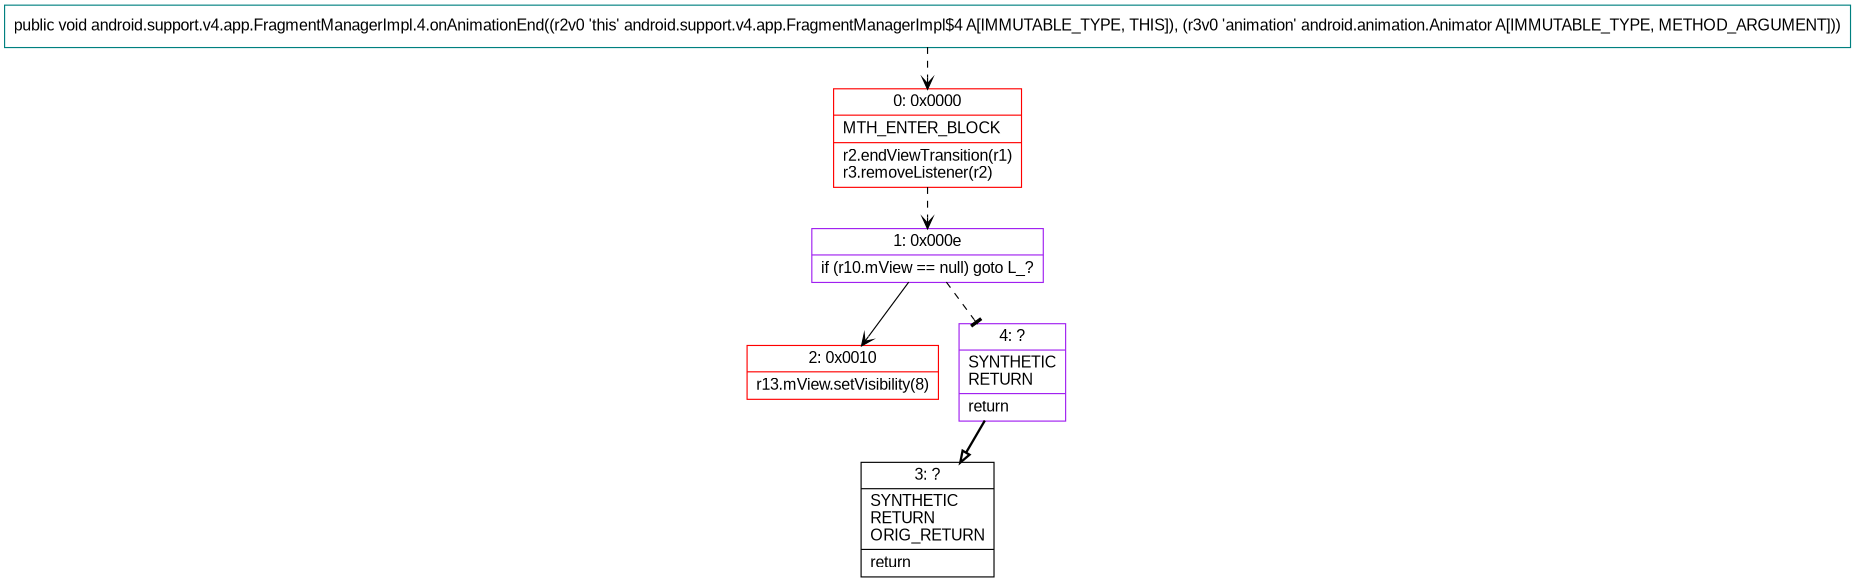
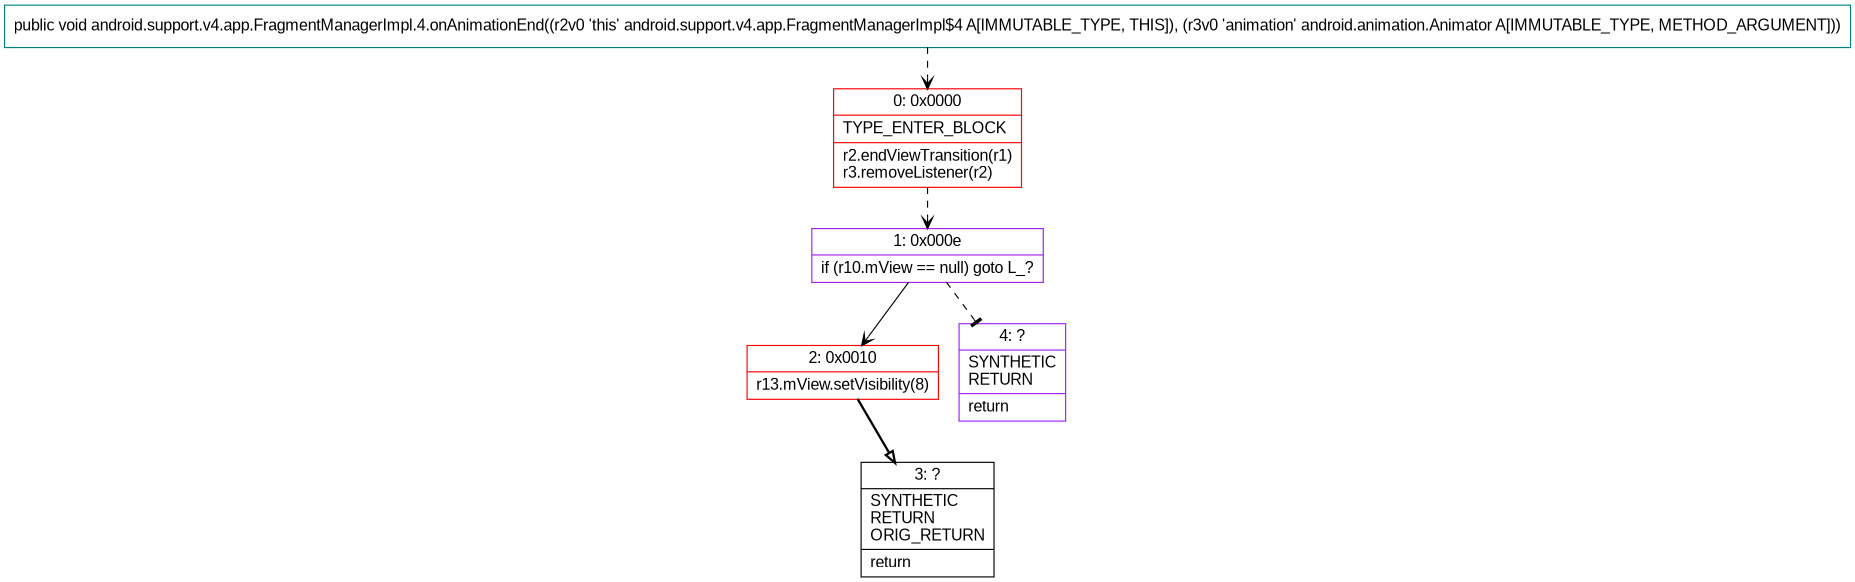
(922, 128) -> (925, 128)
(976, 436) -> (873, 426)
